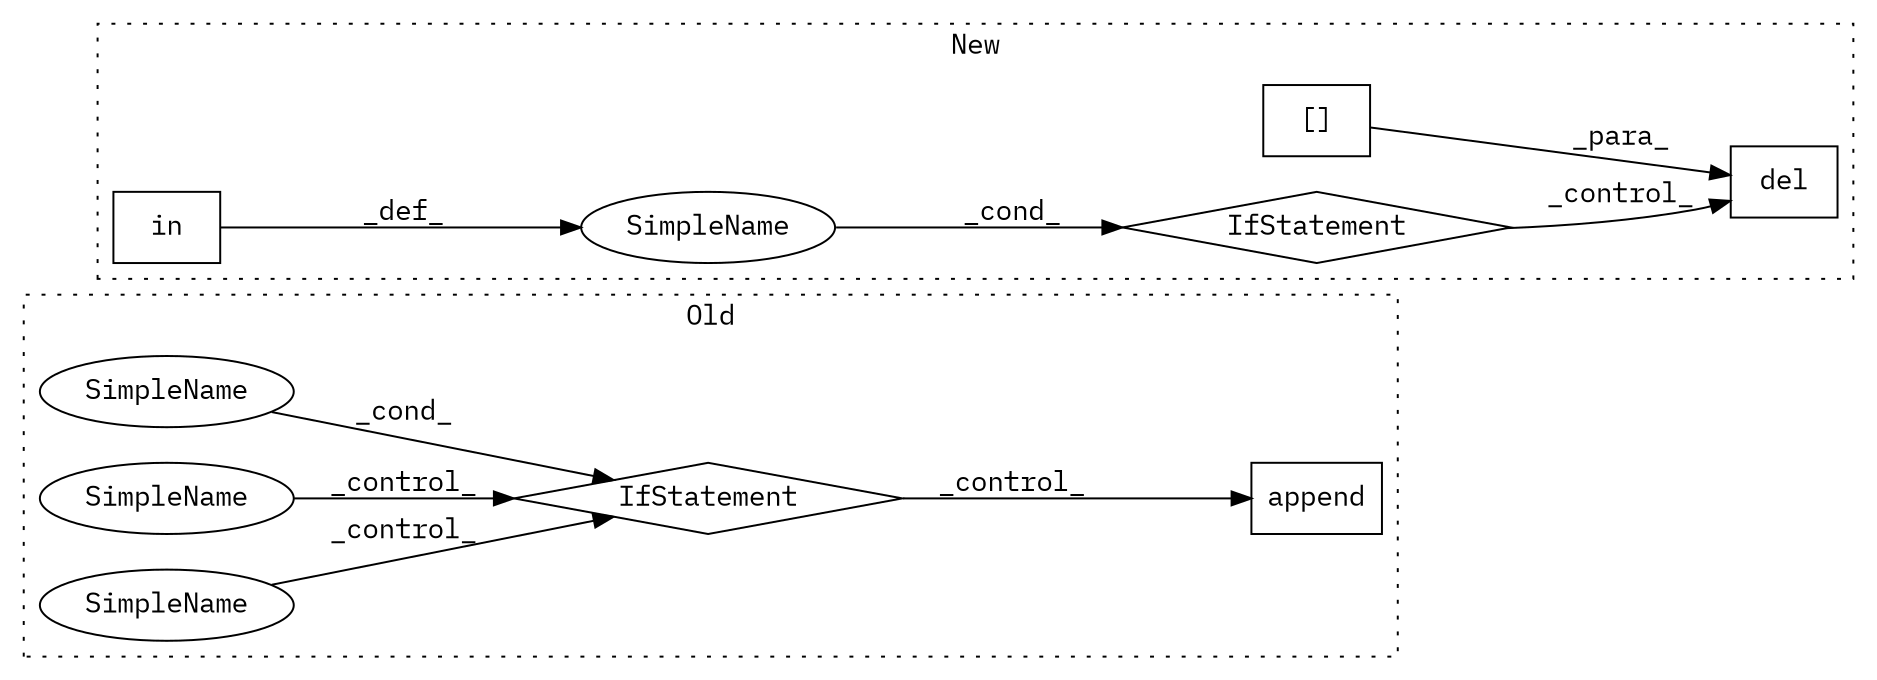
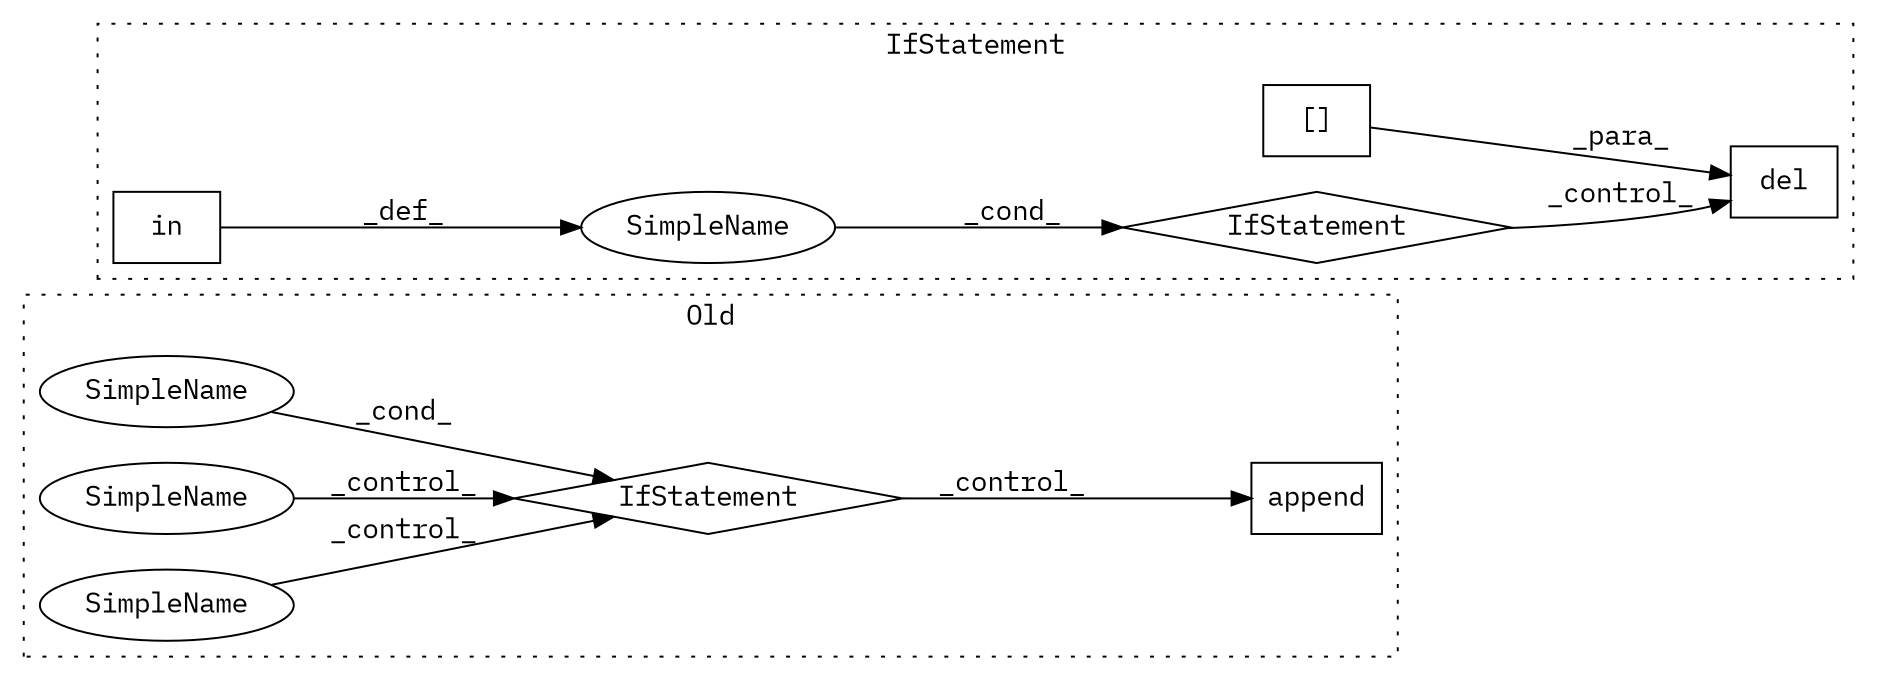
(975, 46) -> (975, 46)
